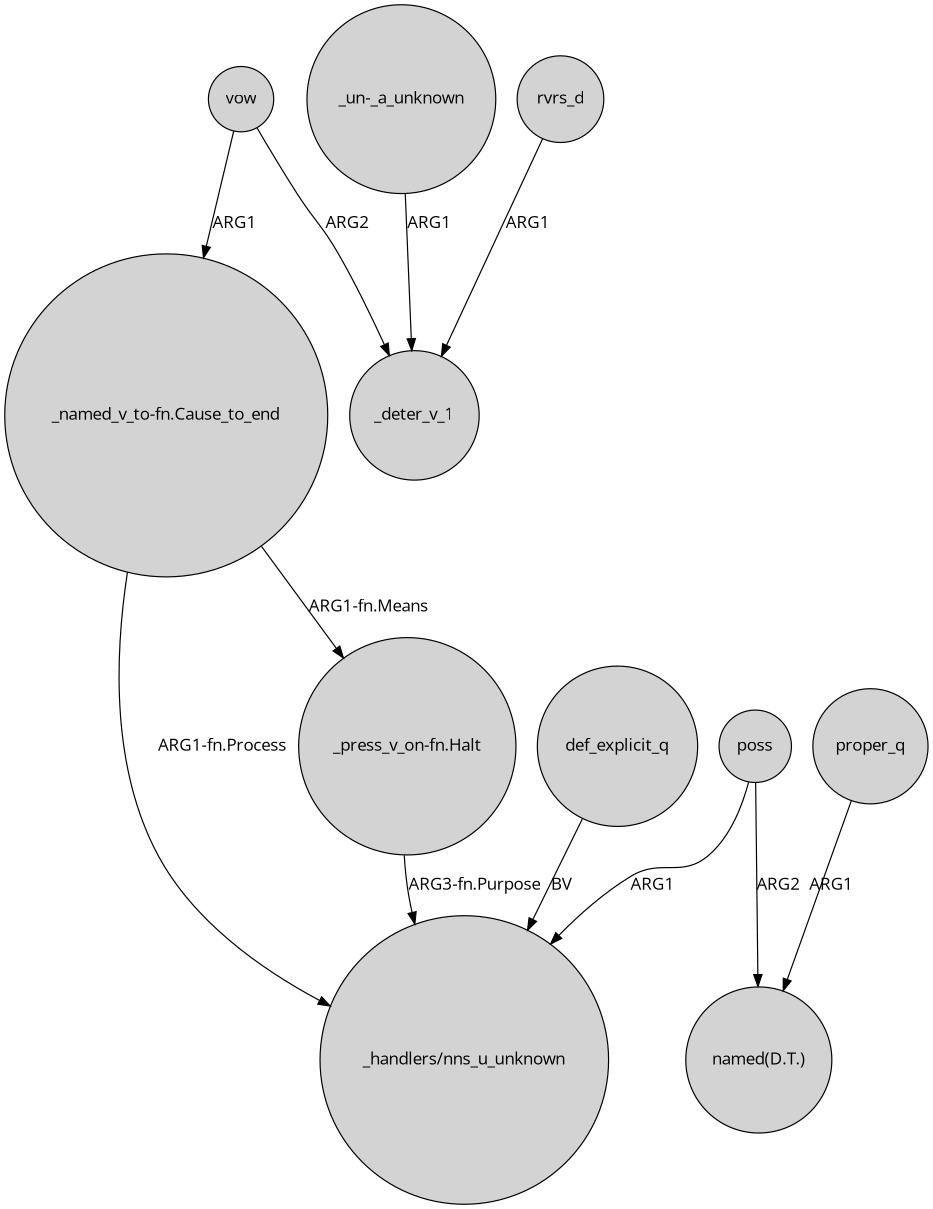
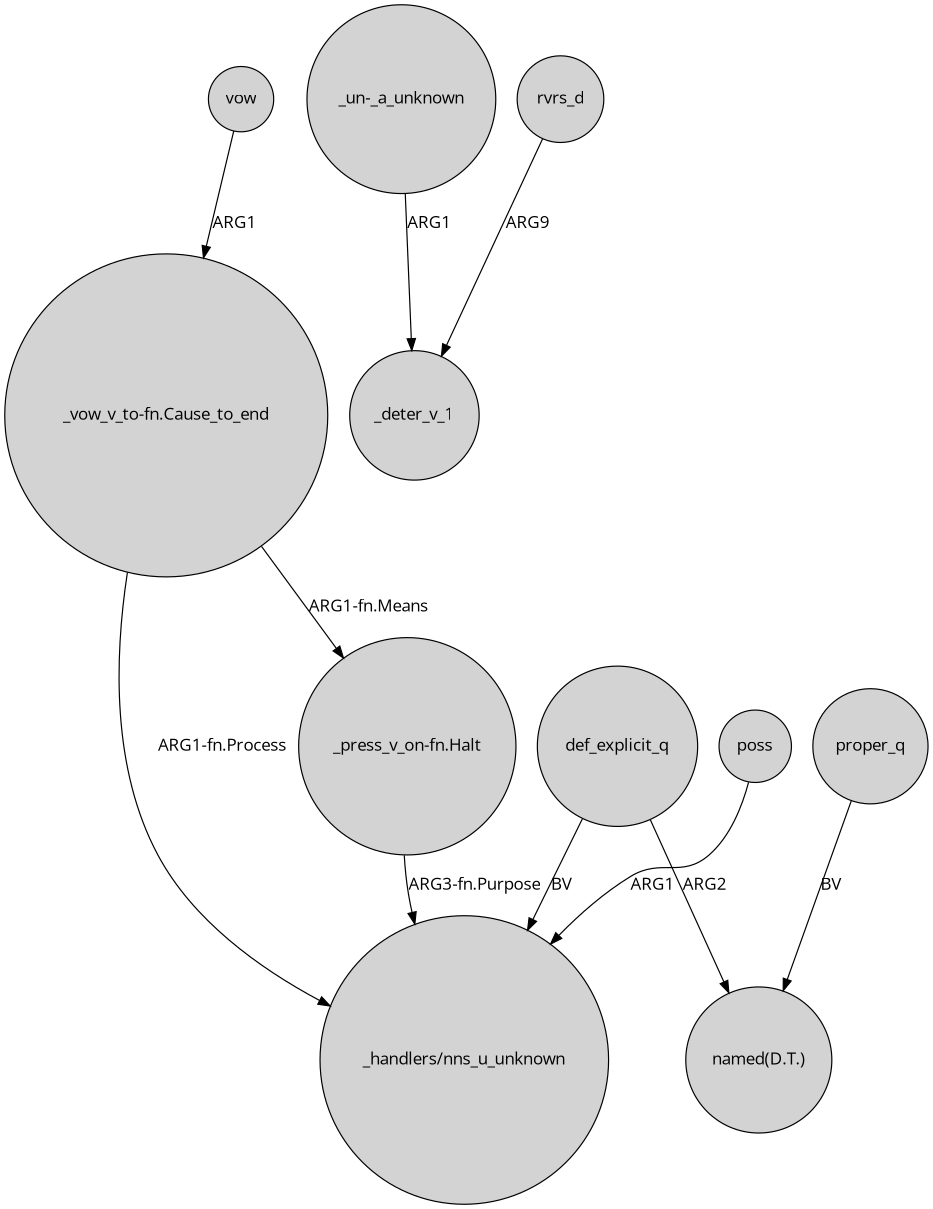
(528, 224) -> (528, 224)
(325, 233) -> none
(166, 415) -> (166, 415)
(757, 879) -> (687, 901)
(831, 885) -> (831, 885)
